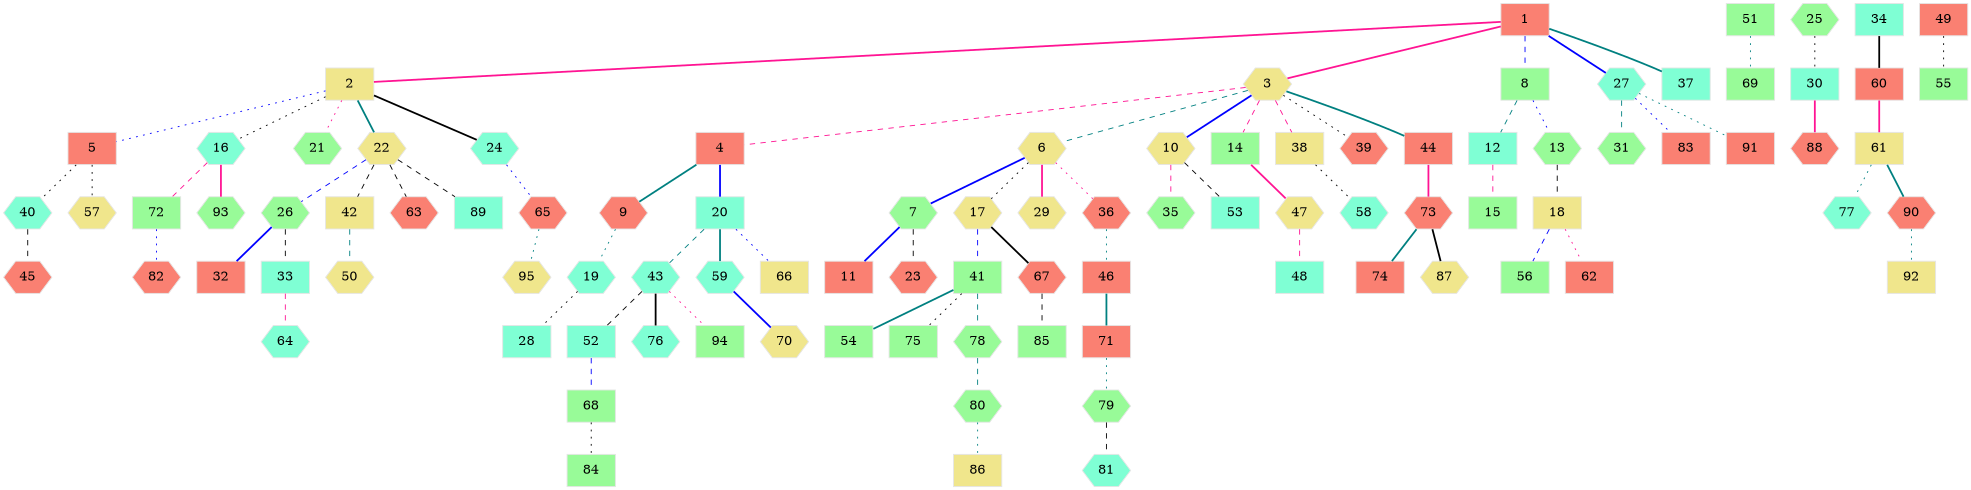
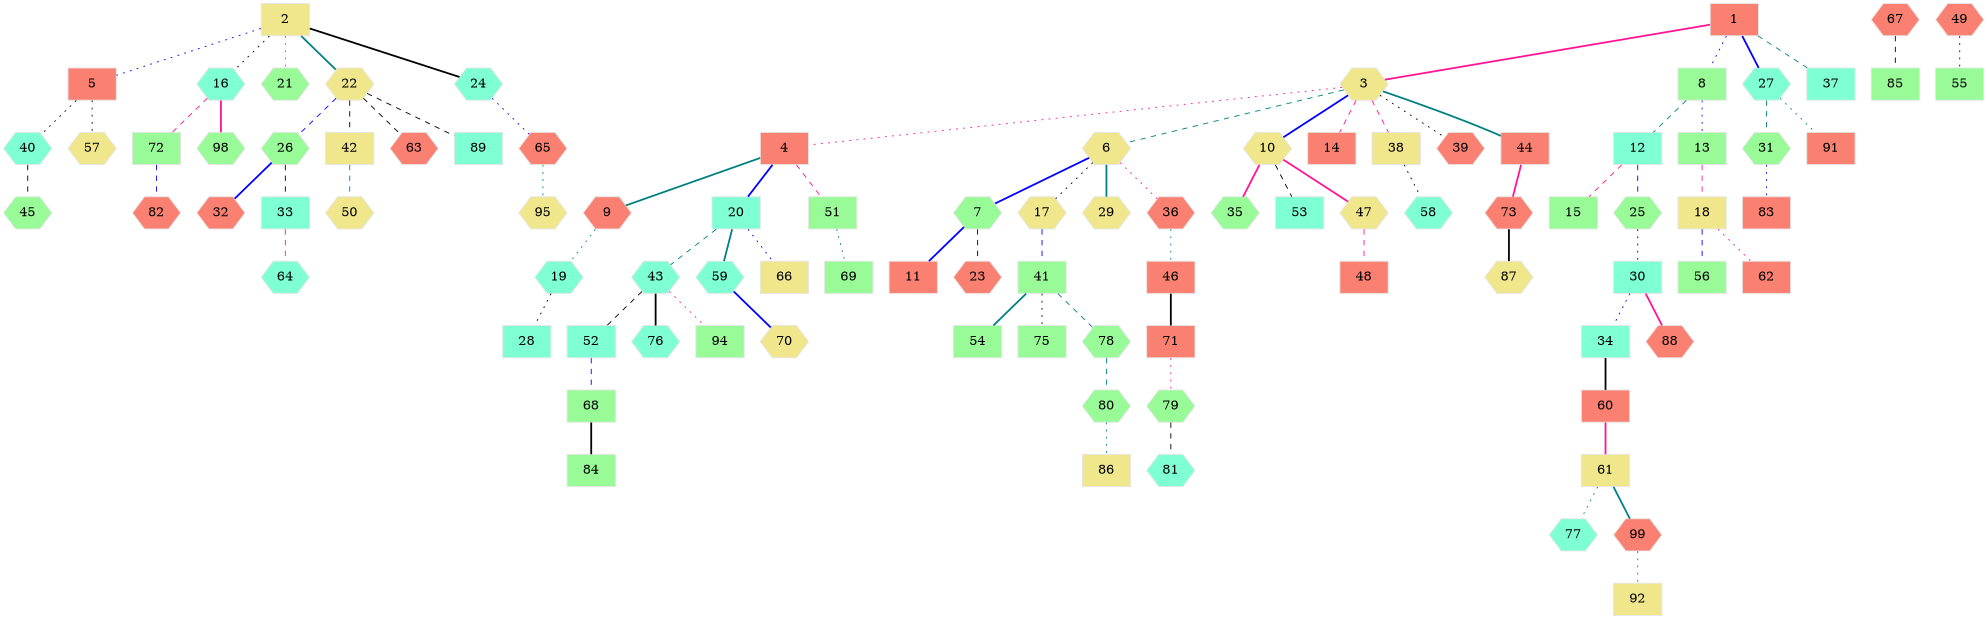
(1944, 20) -> (1960, 20)
(1606, 49) -> (1783, 52)
(937, 52) -> none
(1525, 52) -> (1718, 52)
(1653, 115) -> (1767, 181)
(995, 116) -> (1075, 116)
(1235, 148) -> (1332, 148)
(1557, 148) -> (1702, 148)
none -> (809, 181)
(1042, 181) -> (1106, 181)
(1171, 181) -> (1251, 181)
(1557, 181) -> (1702, 181)
none -> (1638, 181)
(1268, 182) -> (1316, 181)
(221, 213) -> (221, 148)
(1911, 213) -> (1638, 535)
(157, 245) -> (157, 181)
(1010, 245) -> none
(28, 277) -> (28, 213)
(221, 277) -> (221, 213)
(1300, 277) -> (1364, 277)
(1380, 277) -> none
(1106, 310) -> (1171, 310)
none -> (1622, 310)
(1106, 374) -> (1171, 374)
(591, 438) -> (591, 438)
